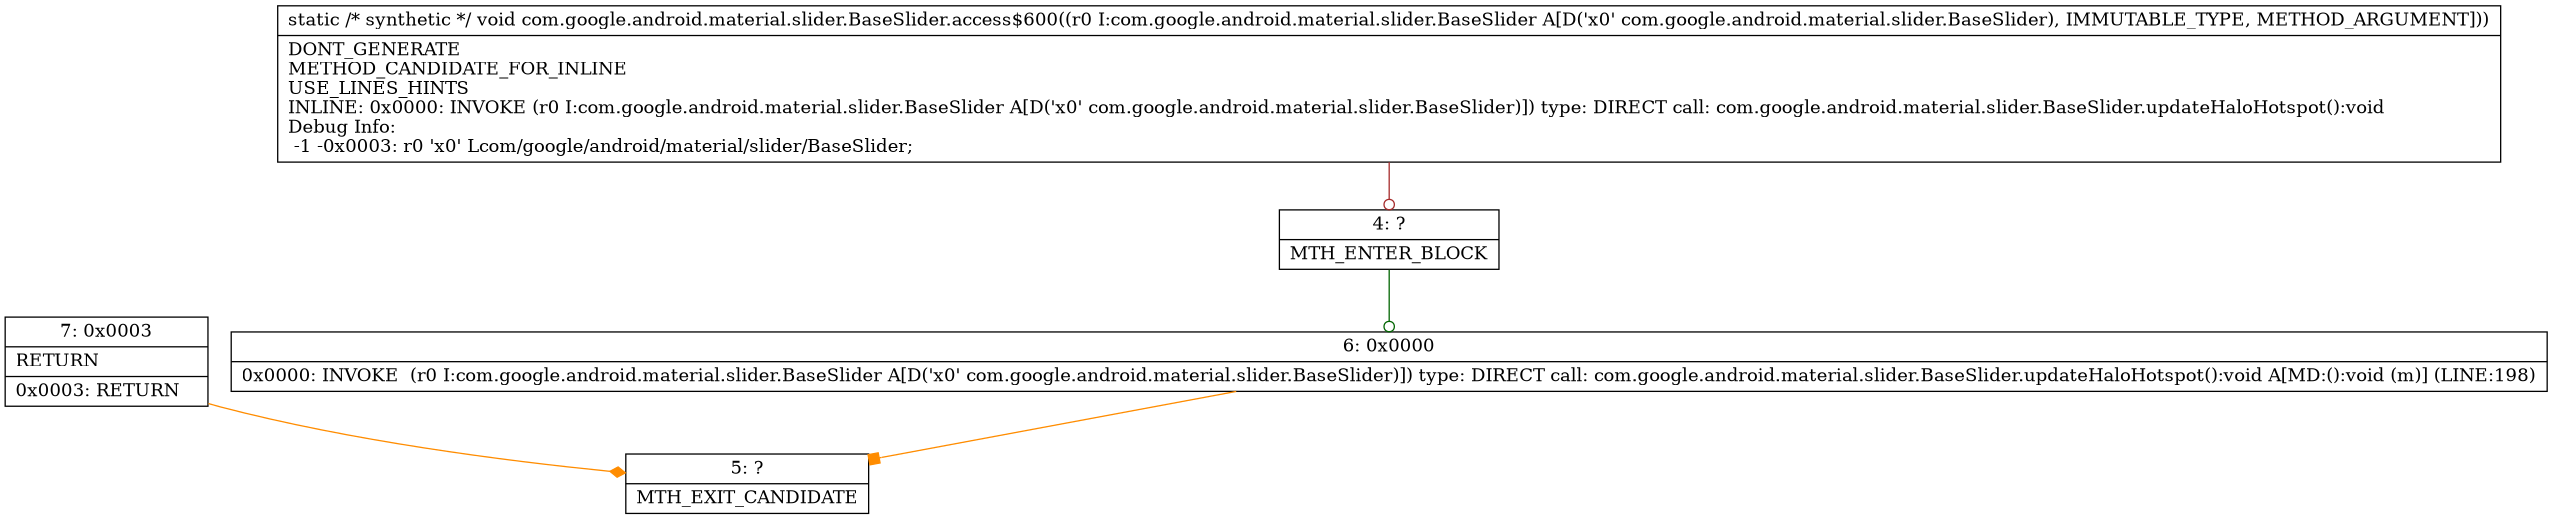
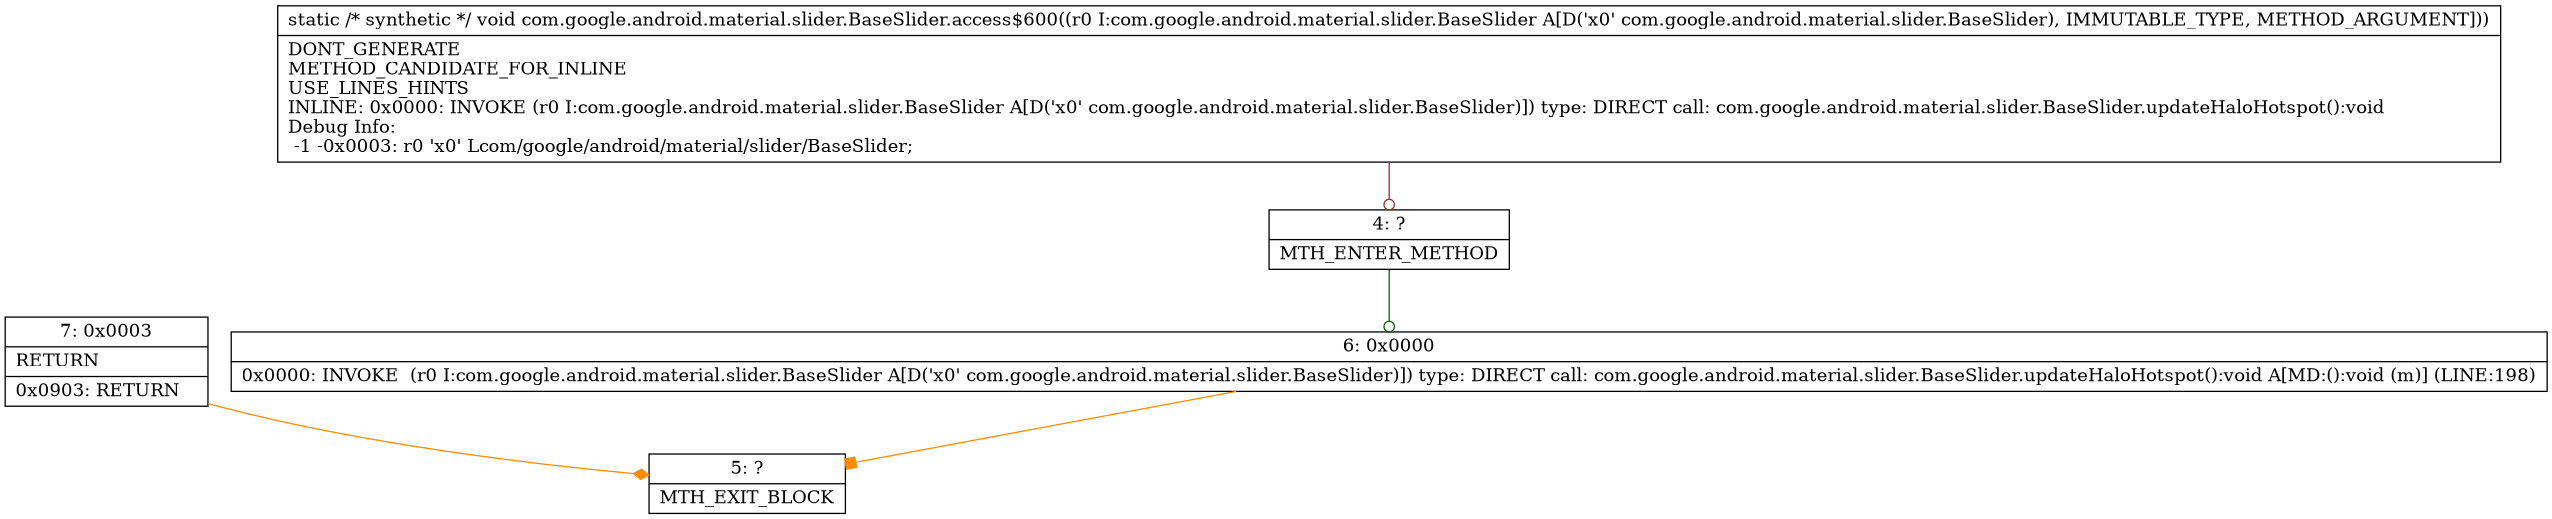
(1389, 254) -> (1389, 254)
(107, 391) -> (107, 391)
(747, 498) -> (747, 498)
